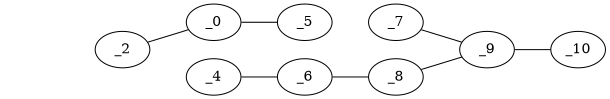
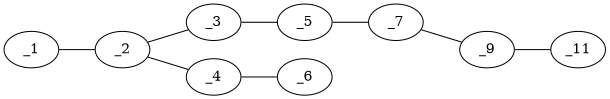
(214, 22) -> (214, 22)
none -> (350, 22)
none -> (31, 50)
(578, 50) -> (578, 50)
none -> (168, 63)
(396, 77) -> none
